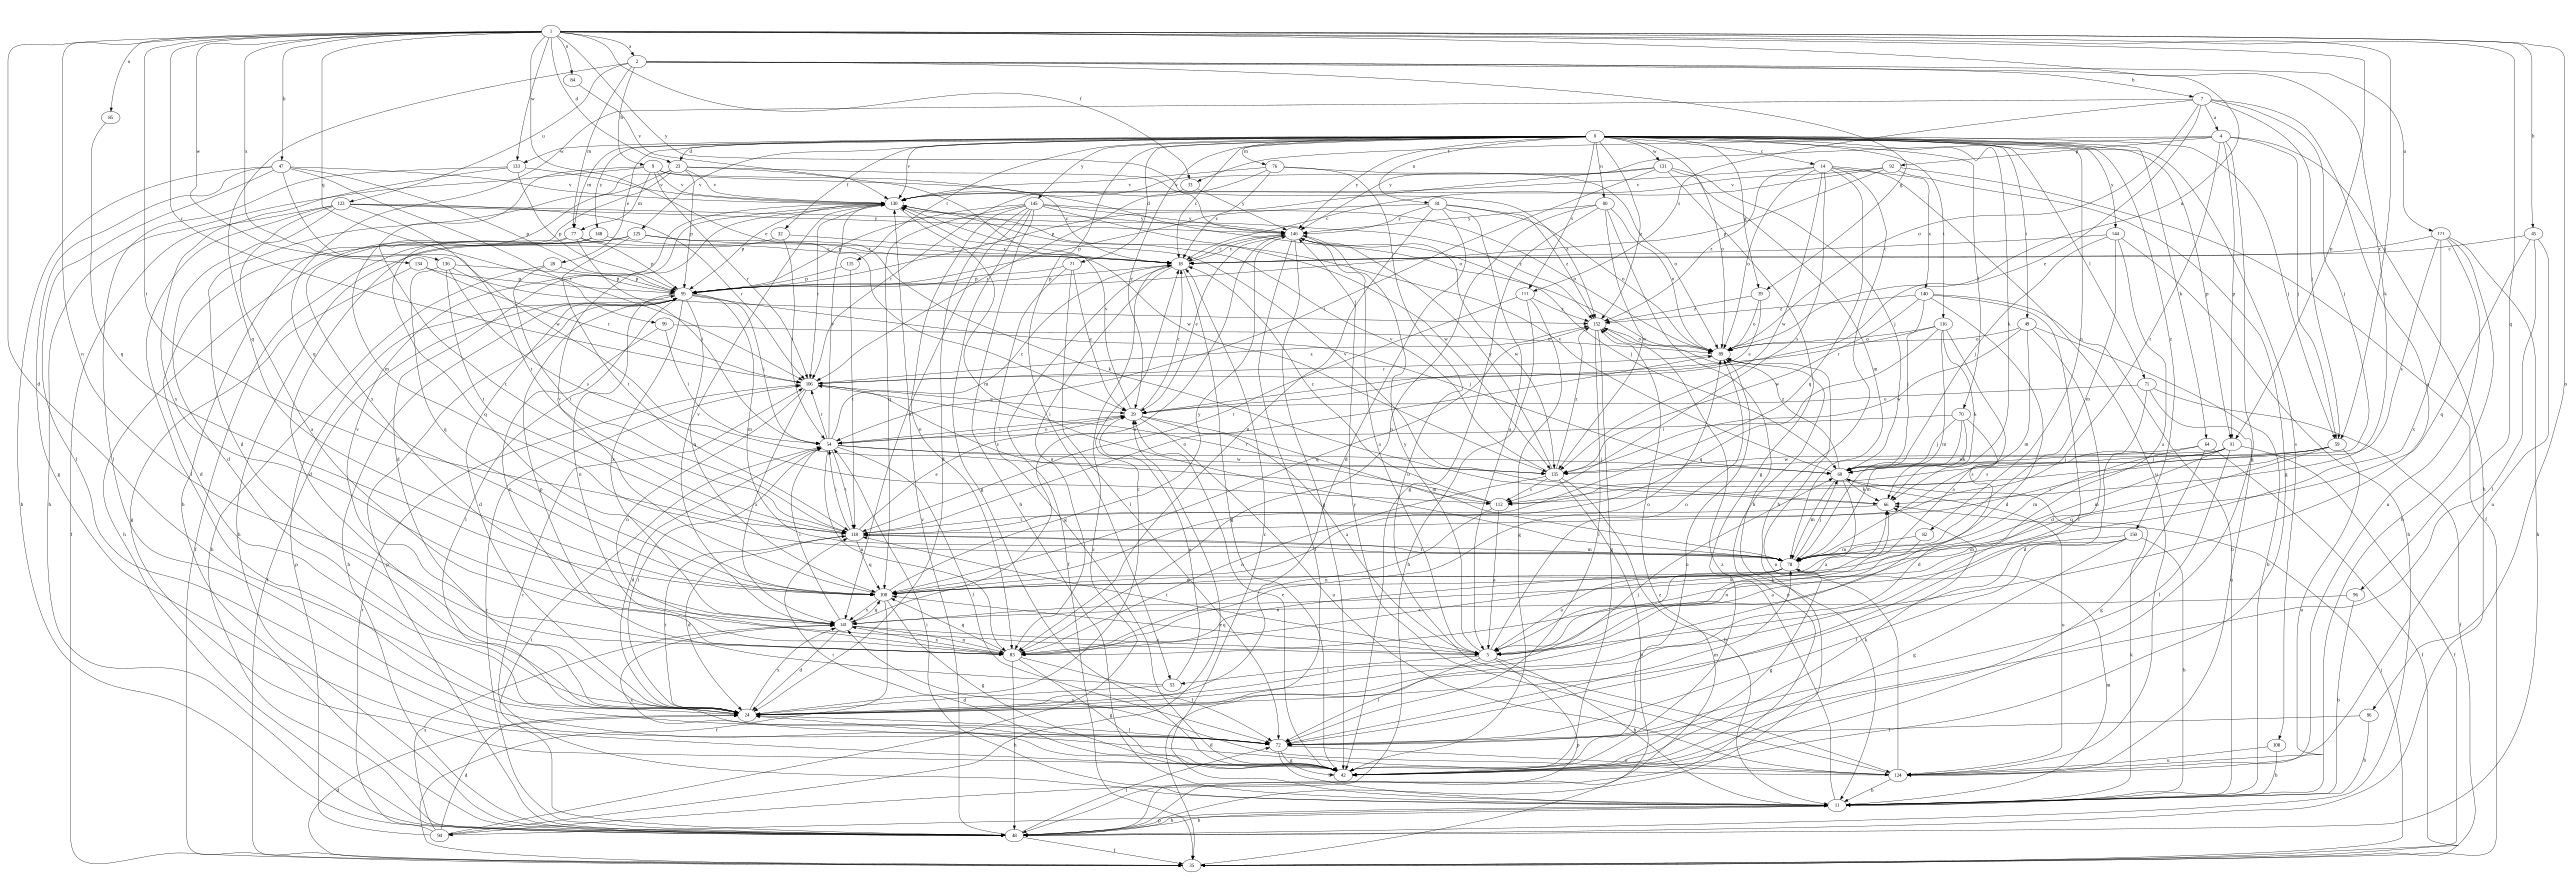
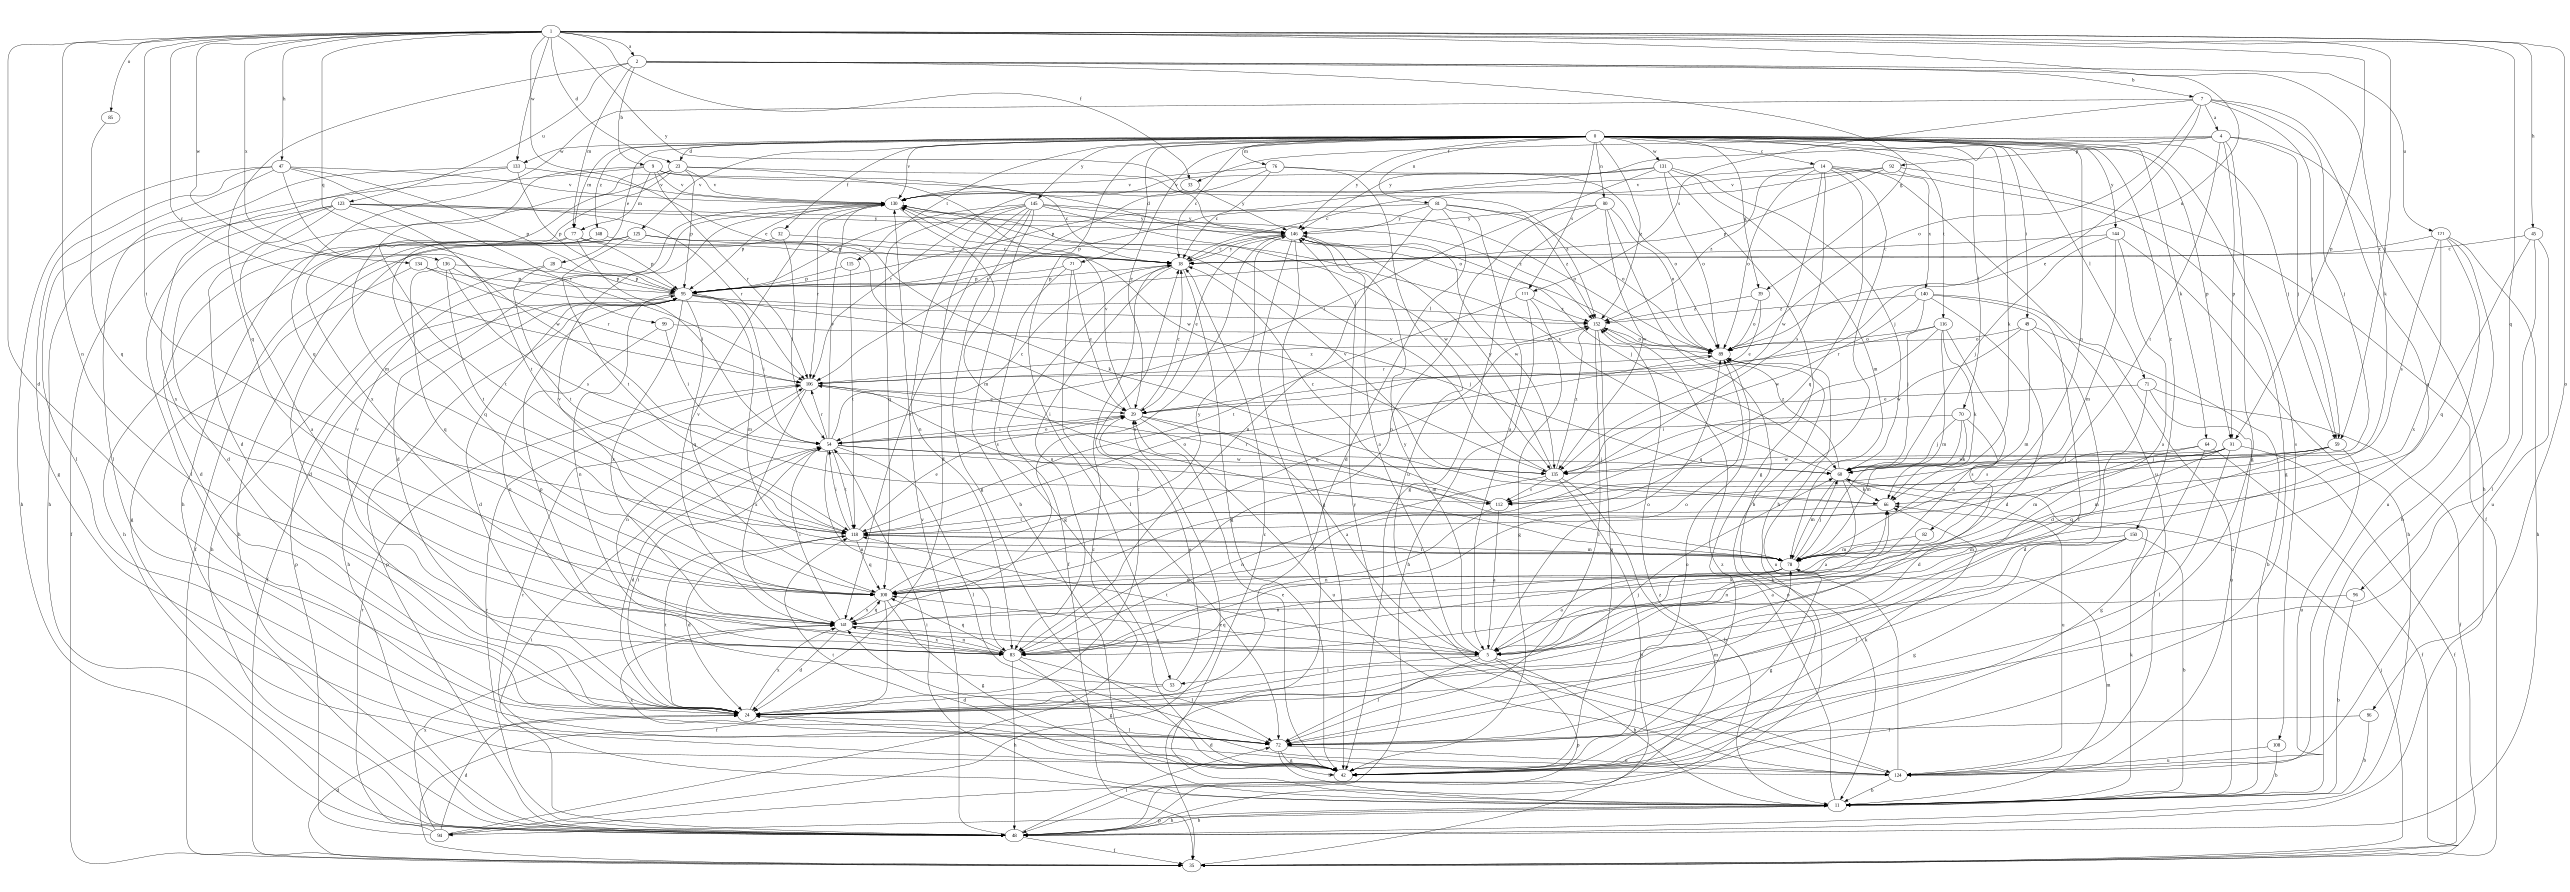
(573, 80) -> none
(1711, 208) -> (1699, 261)
(572, 703) -> (1138, 304)
